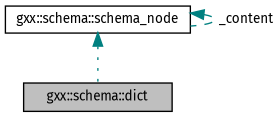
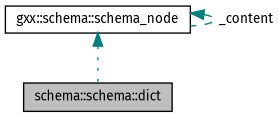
(98, 97) -> (98, 97)
